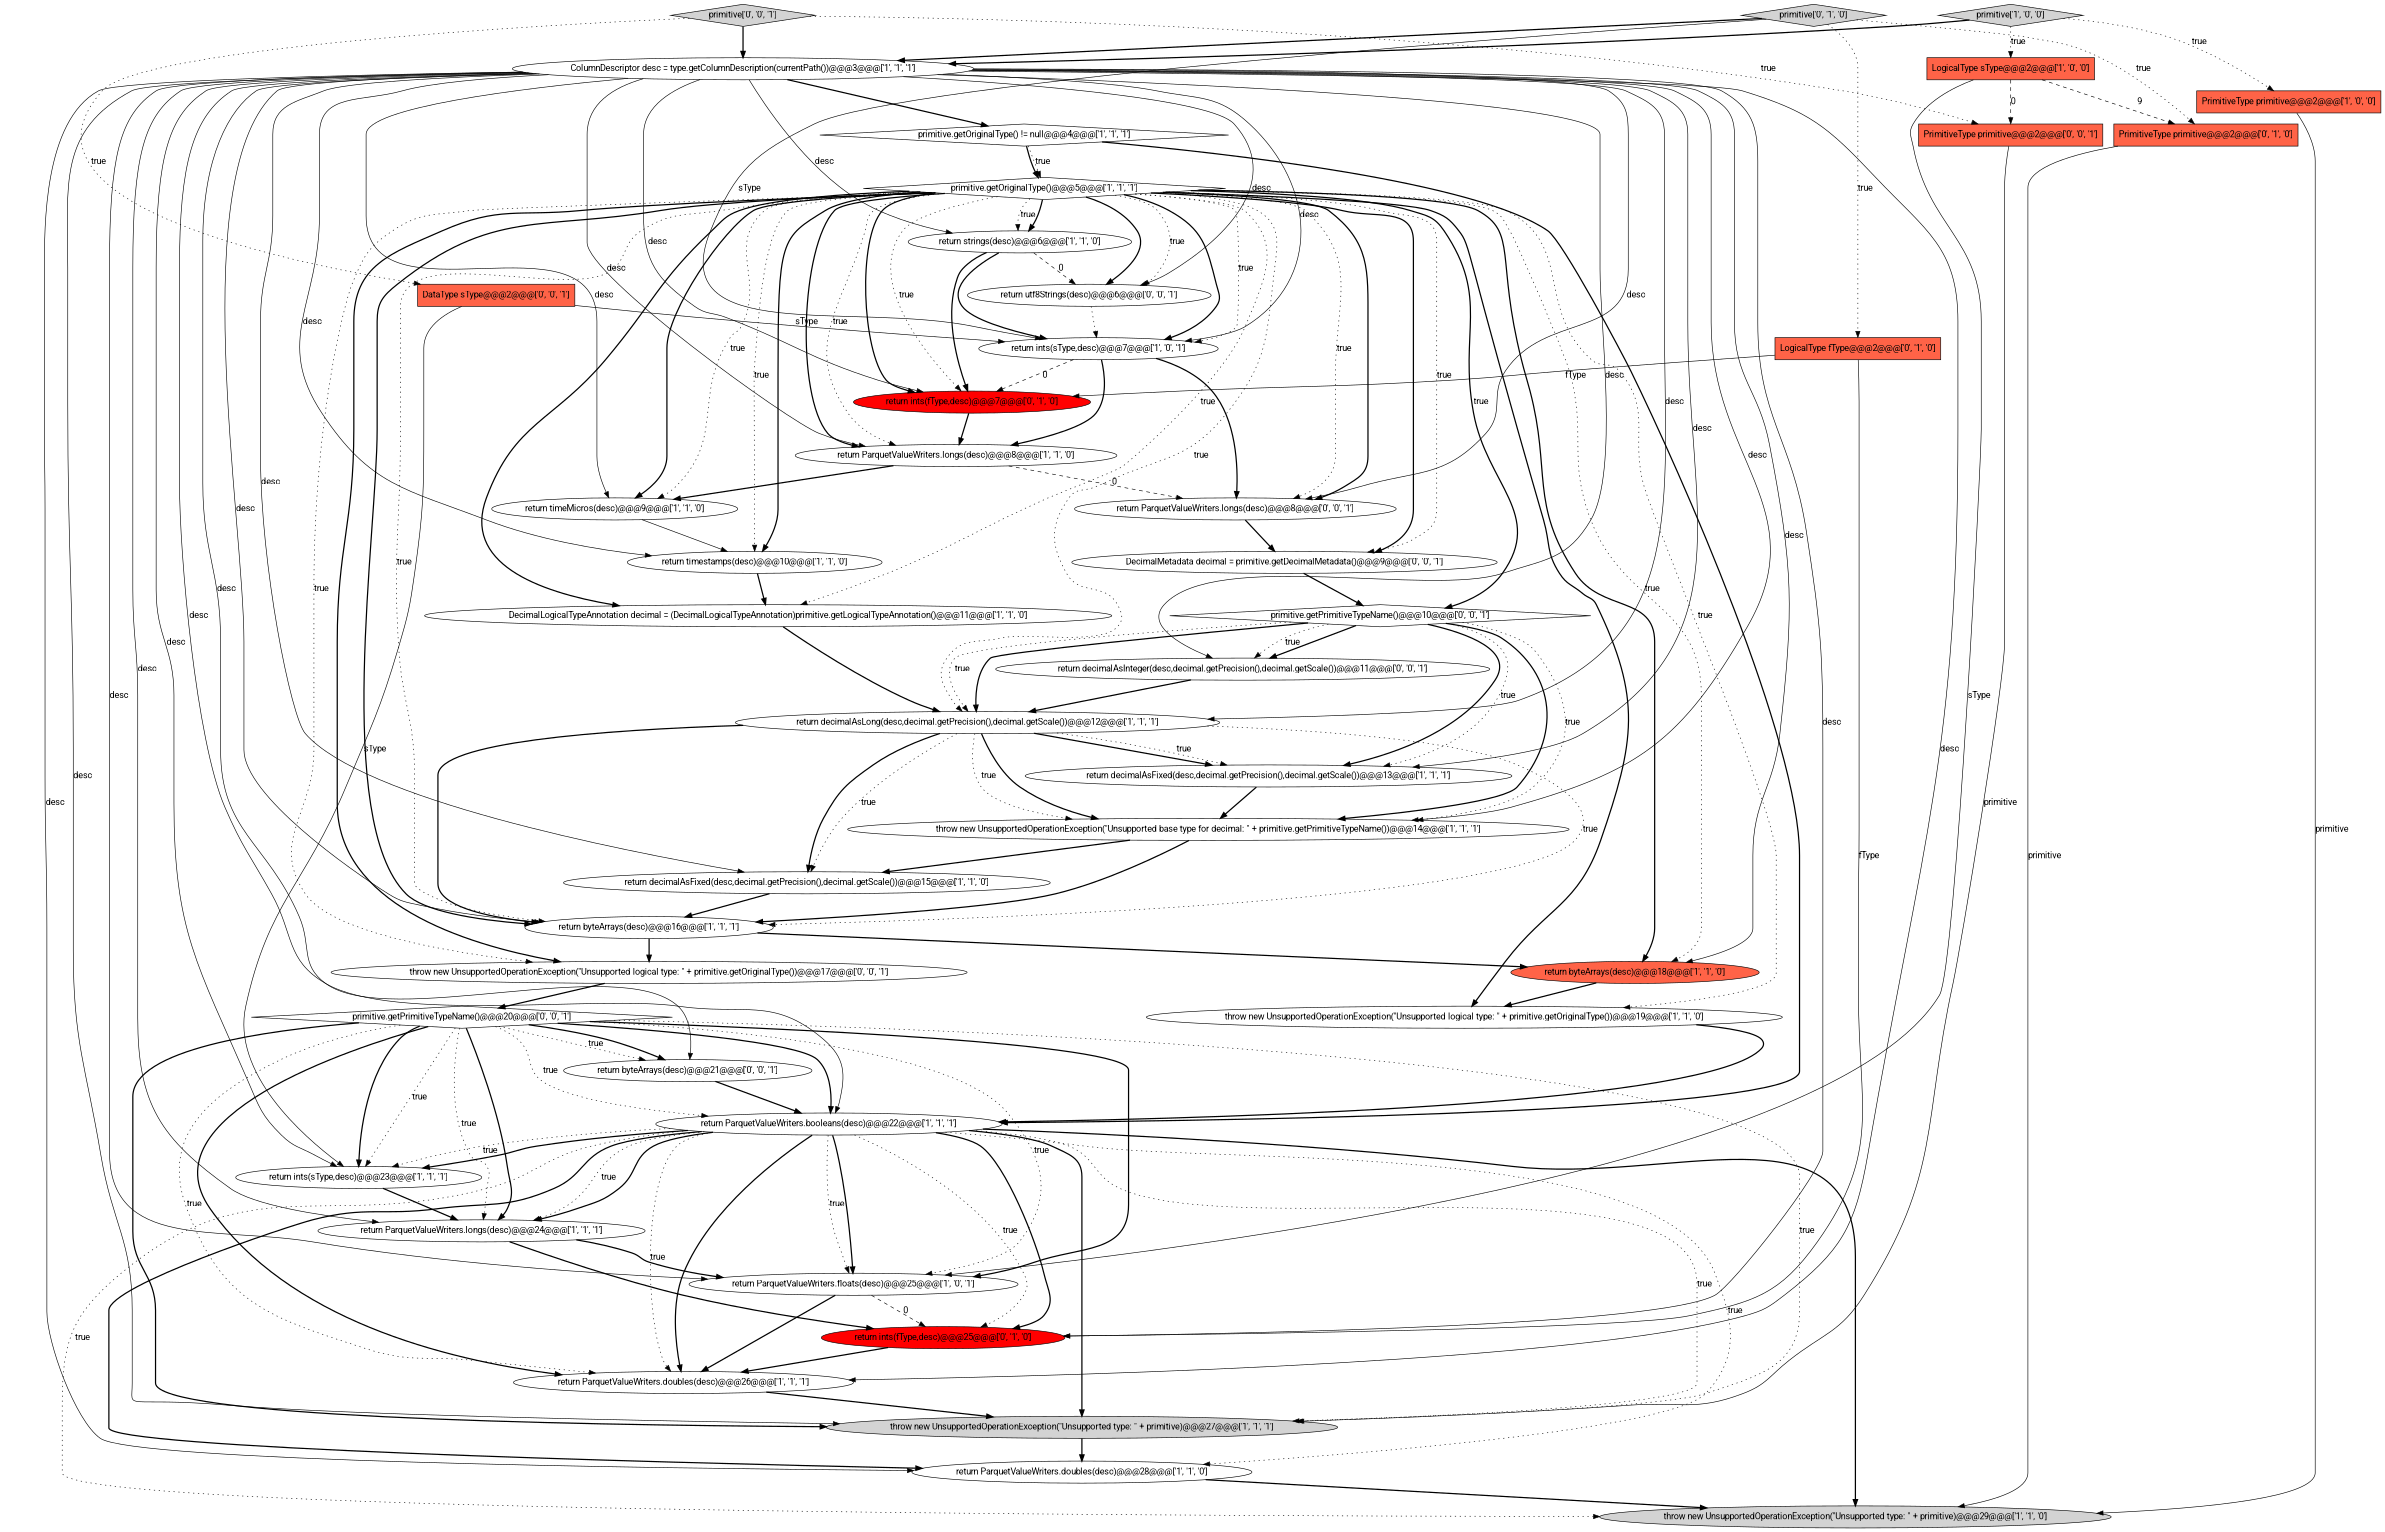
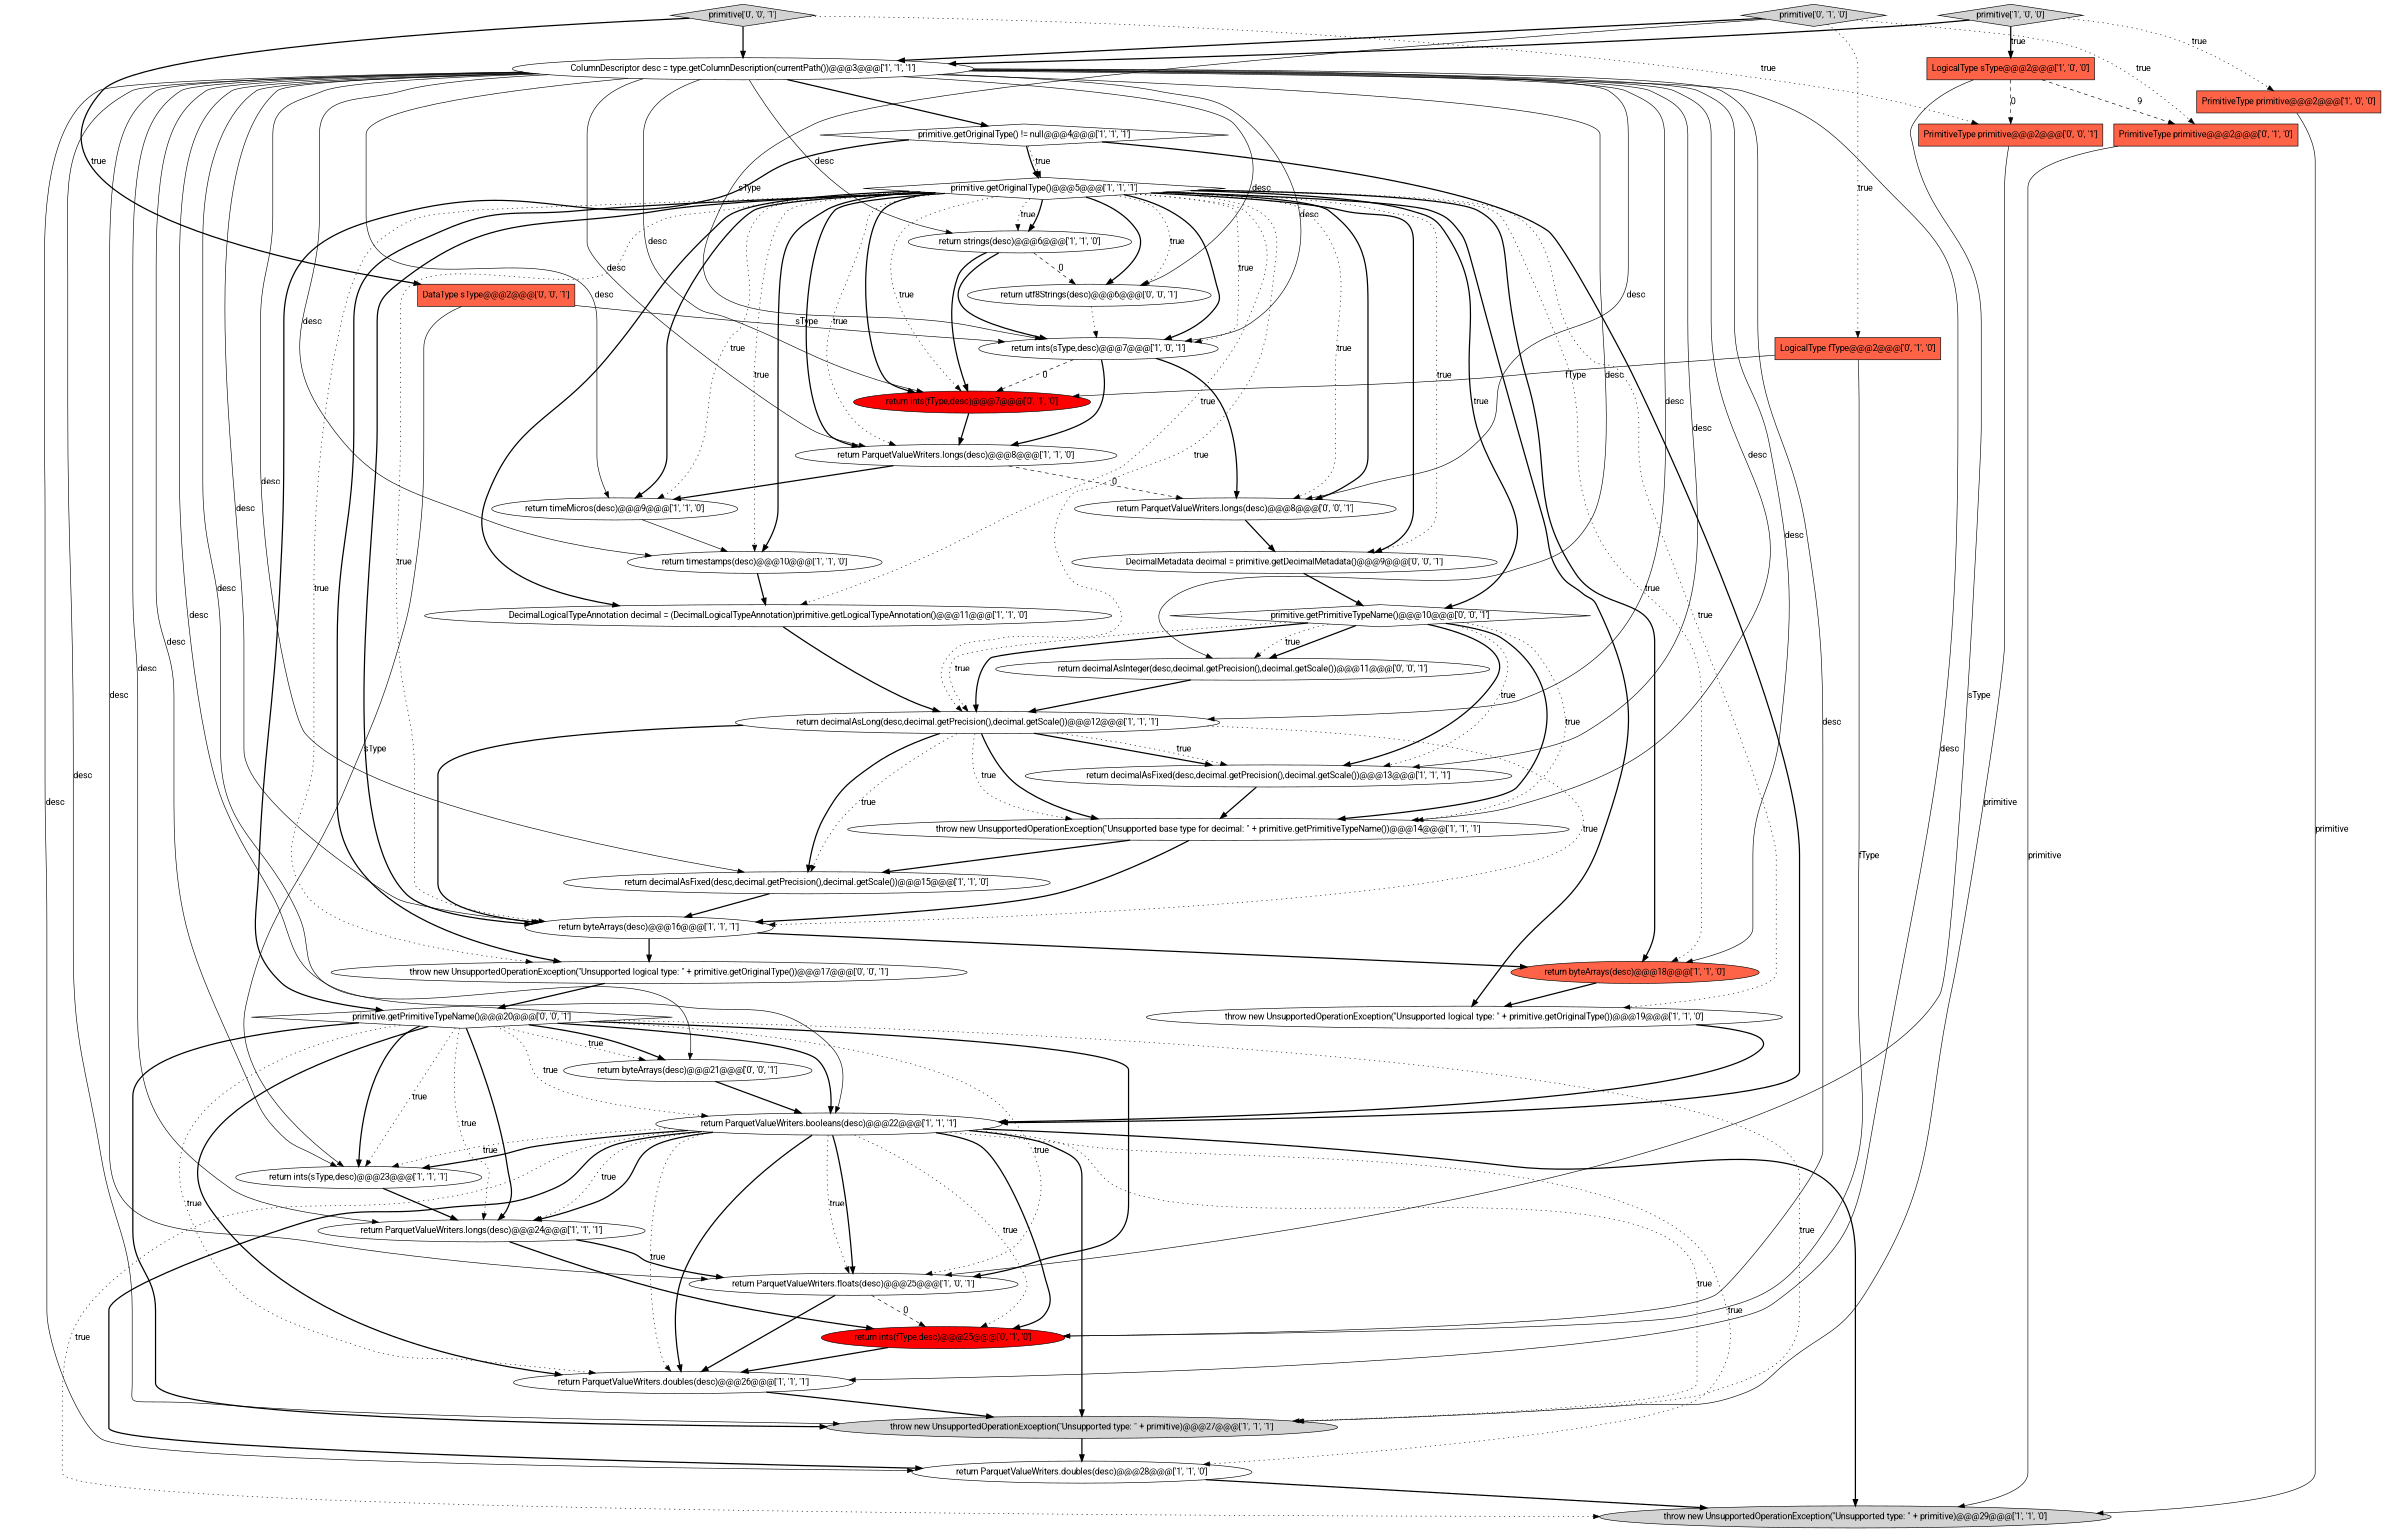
(2011, 39) -> (2011, 39)
(179, 65) -> (179, 65)
none -> (284, 358)
